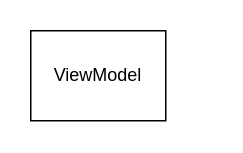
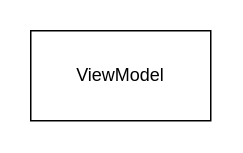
(98, 76) -> (121, 76)
